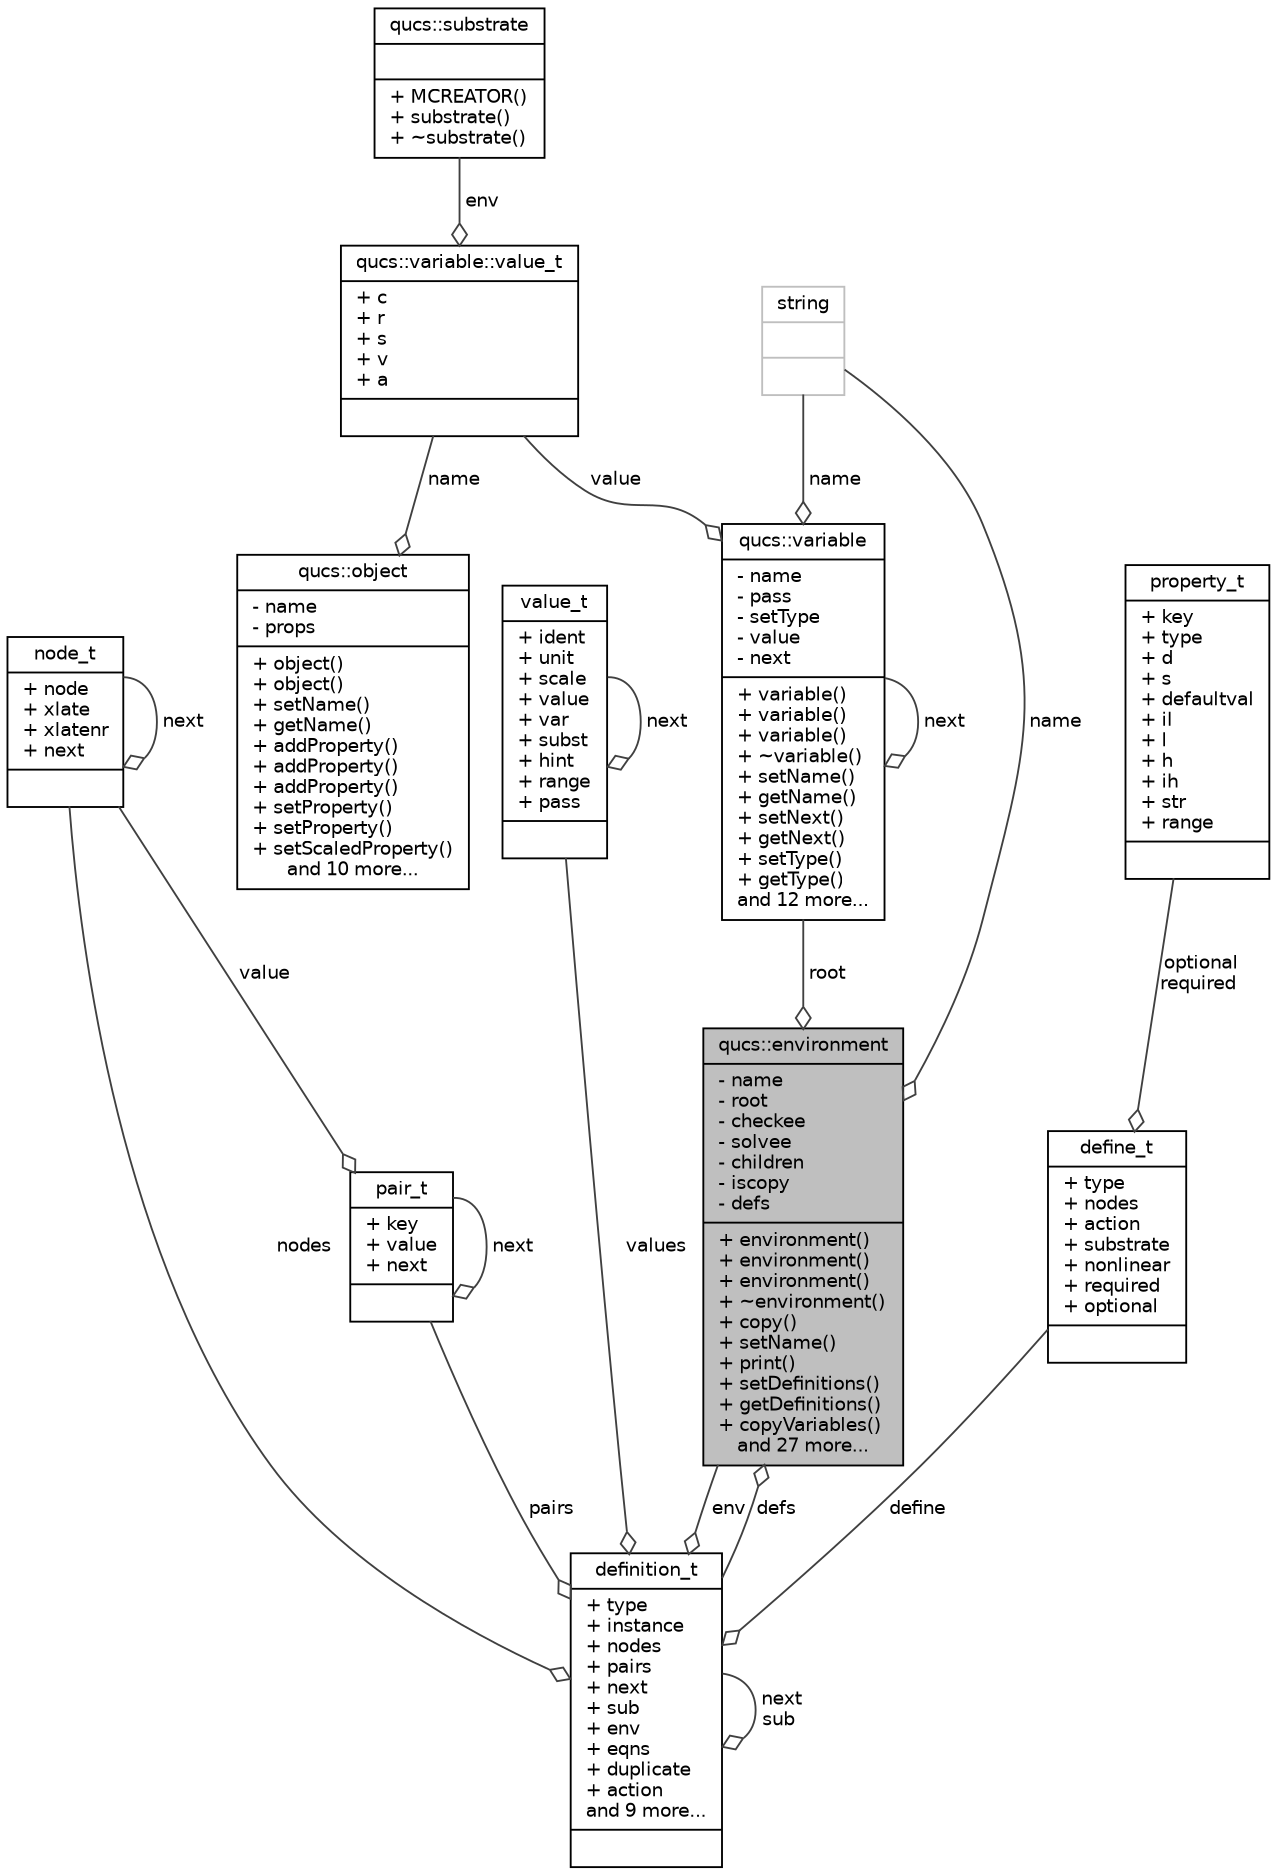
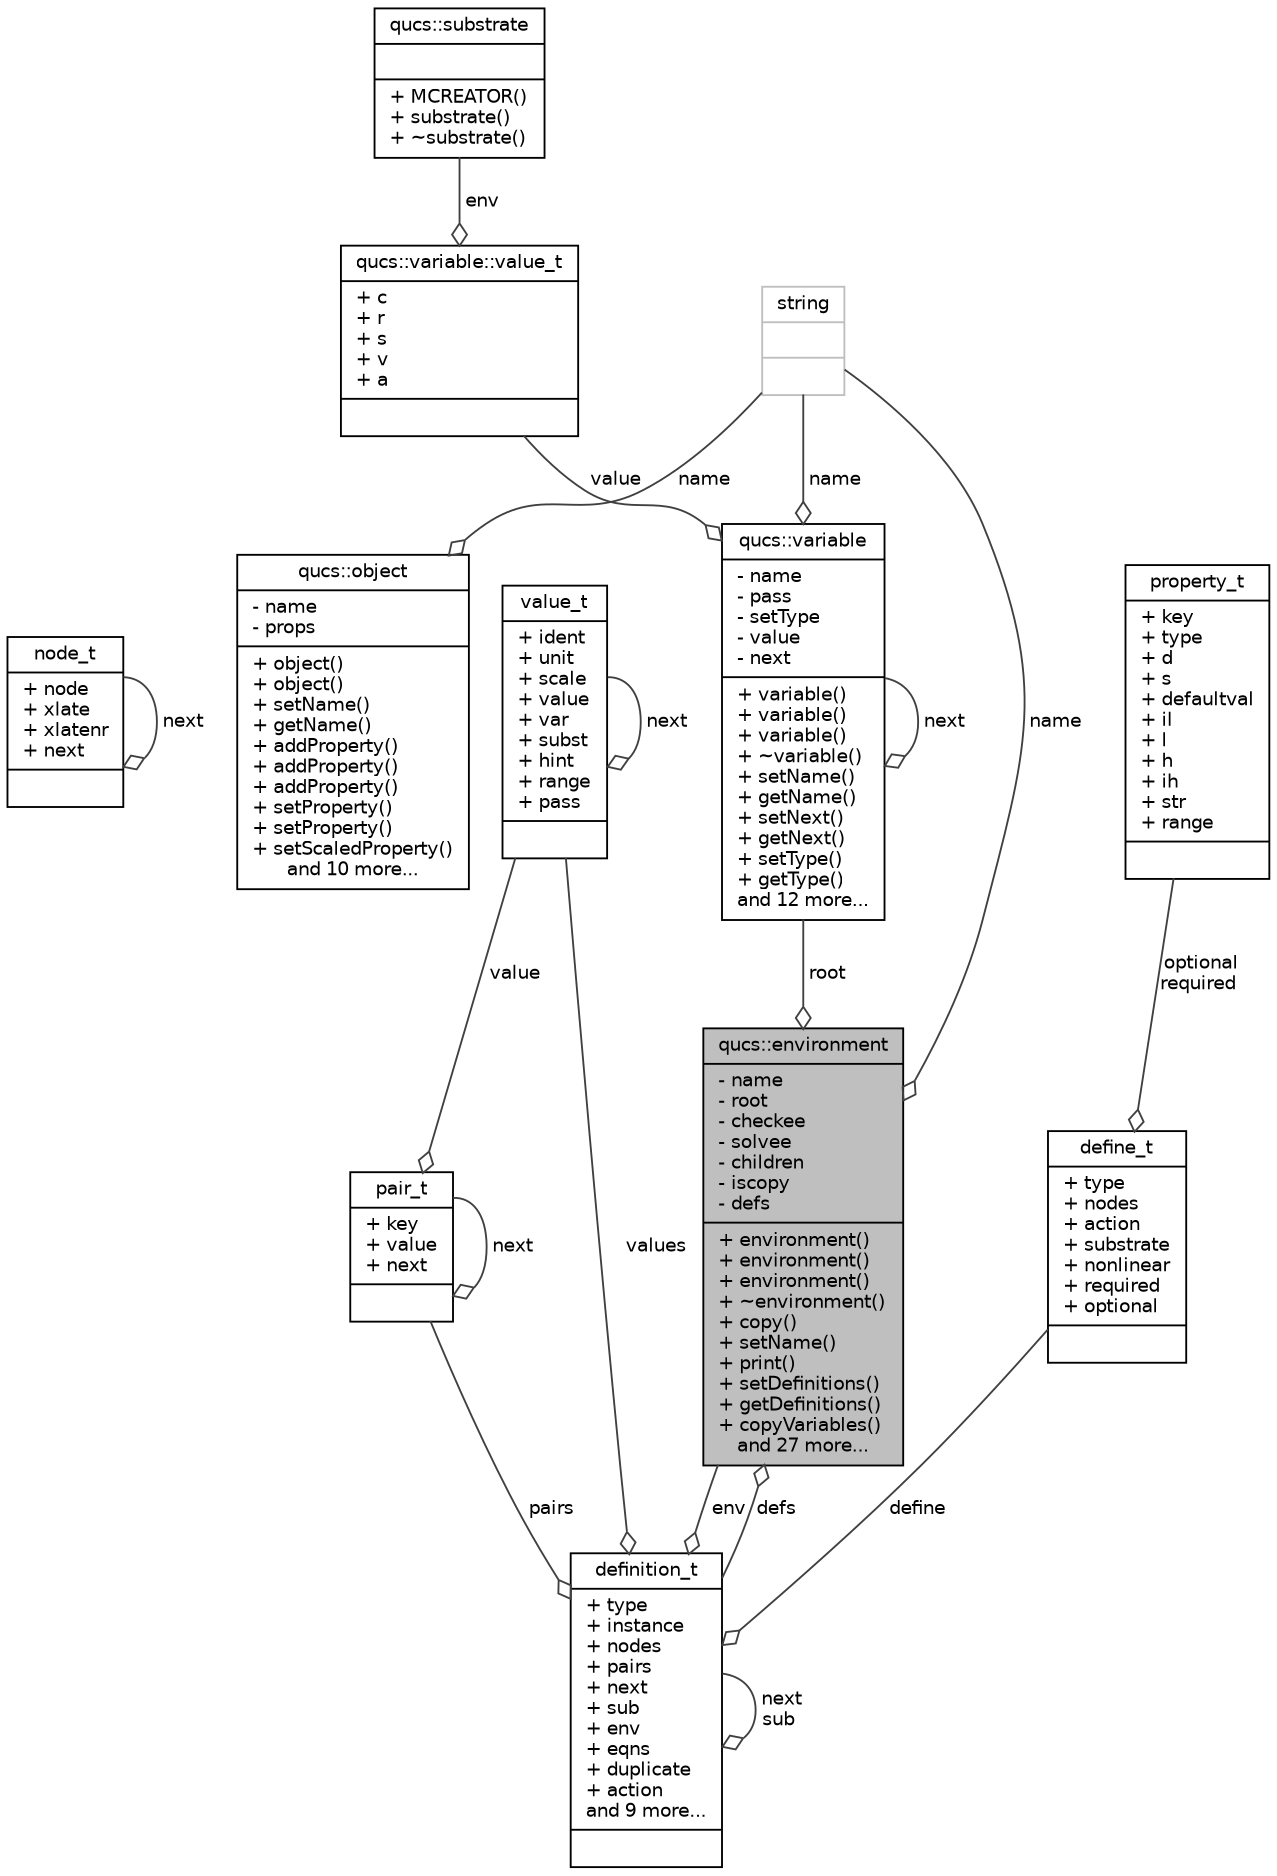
(419, 485) -> (635, 494)
(231, 980) -> (472, 1005)
(186, 1314) -> none
